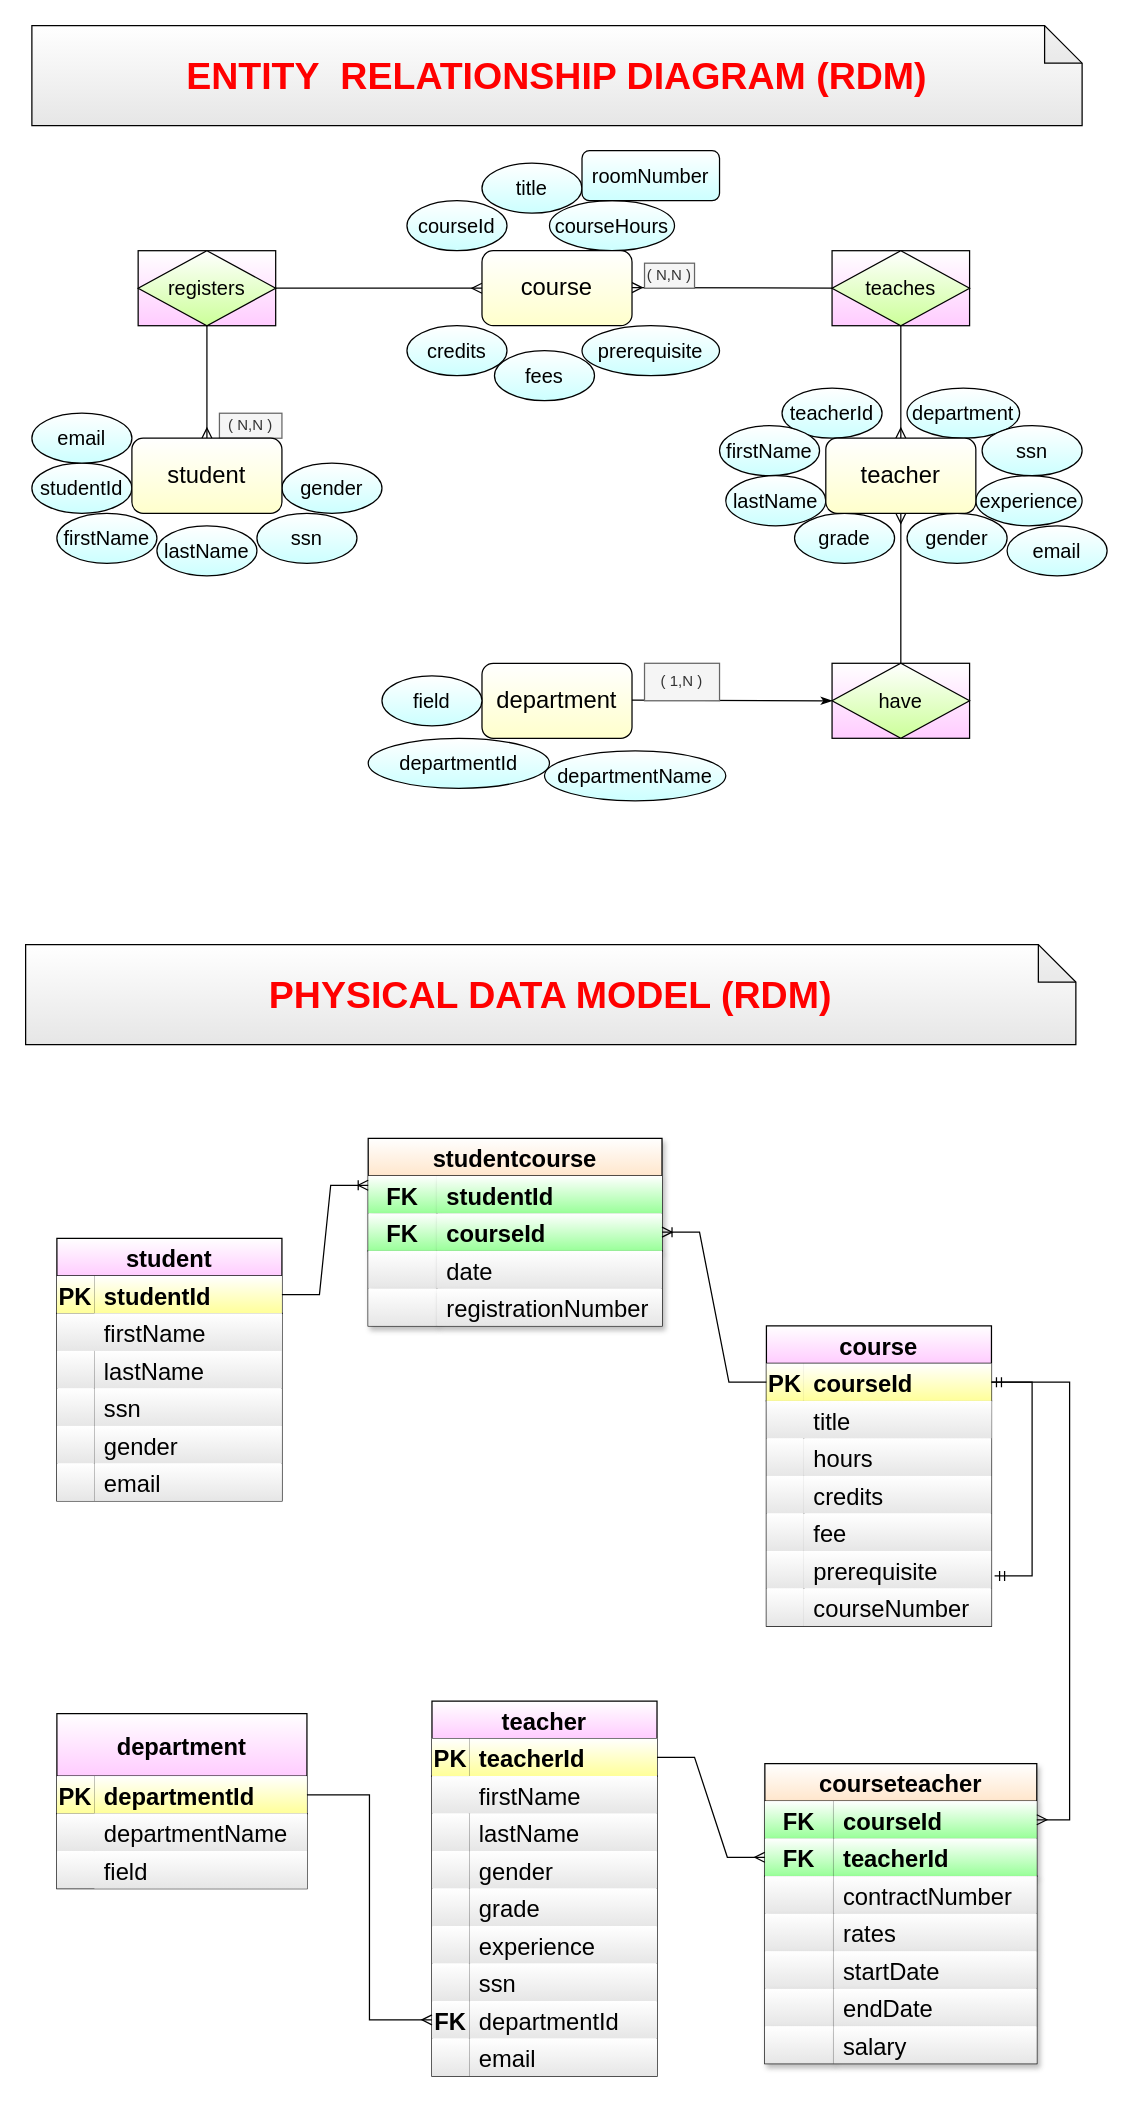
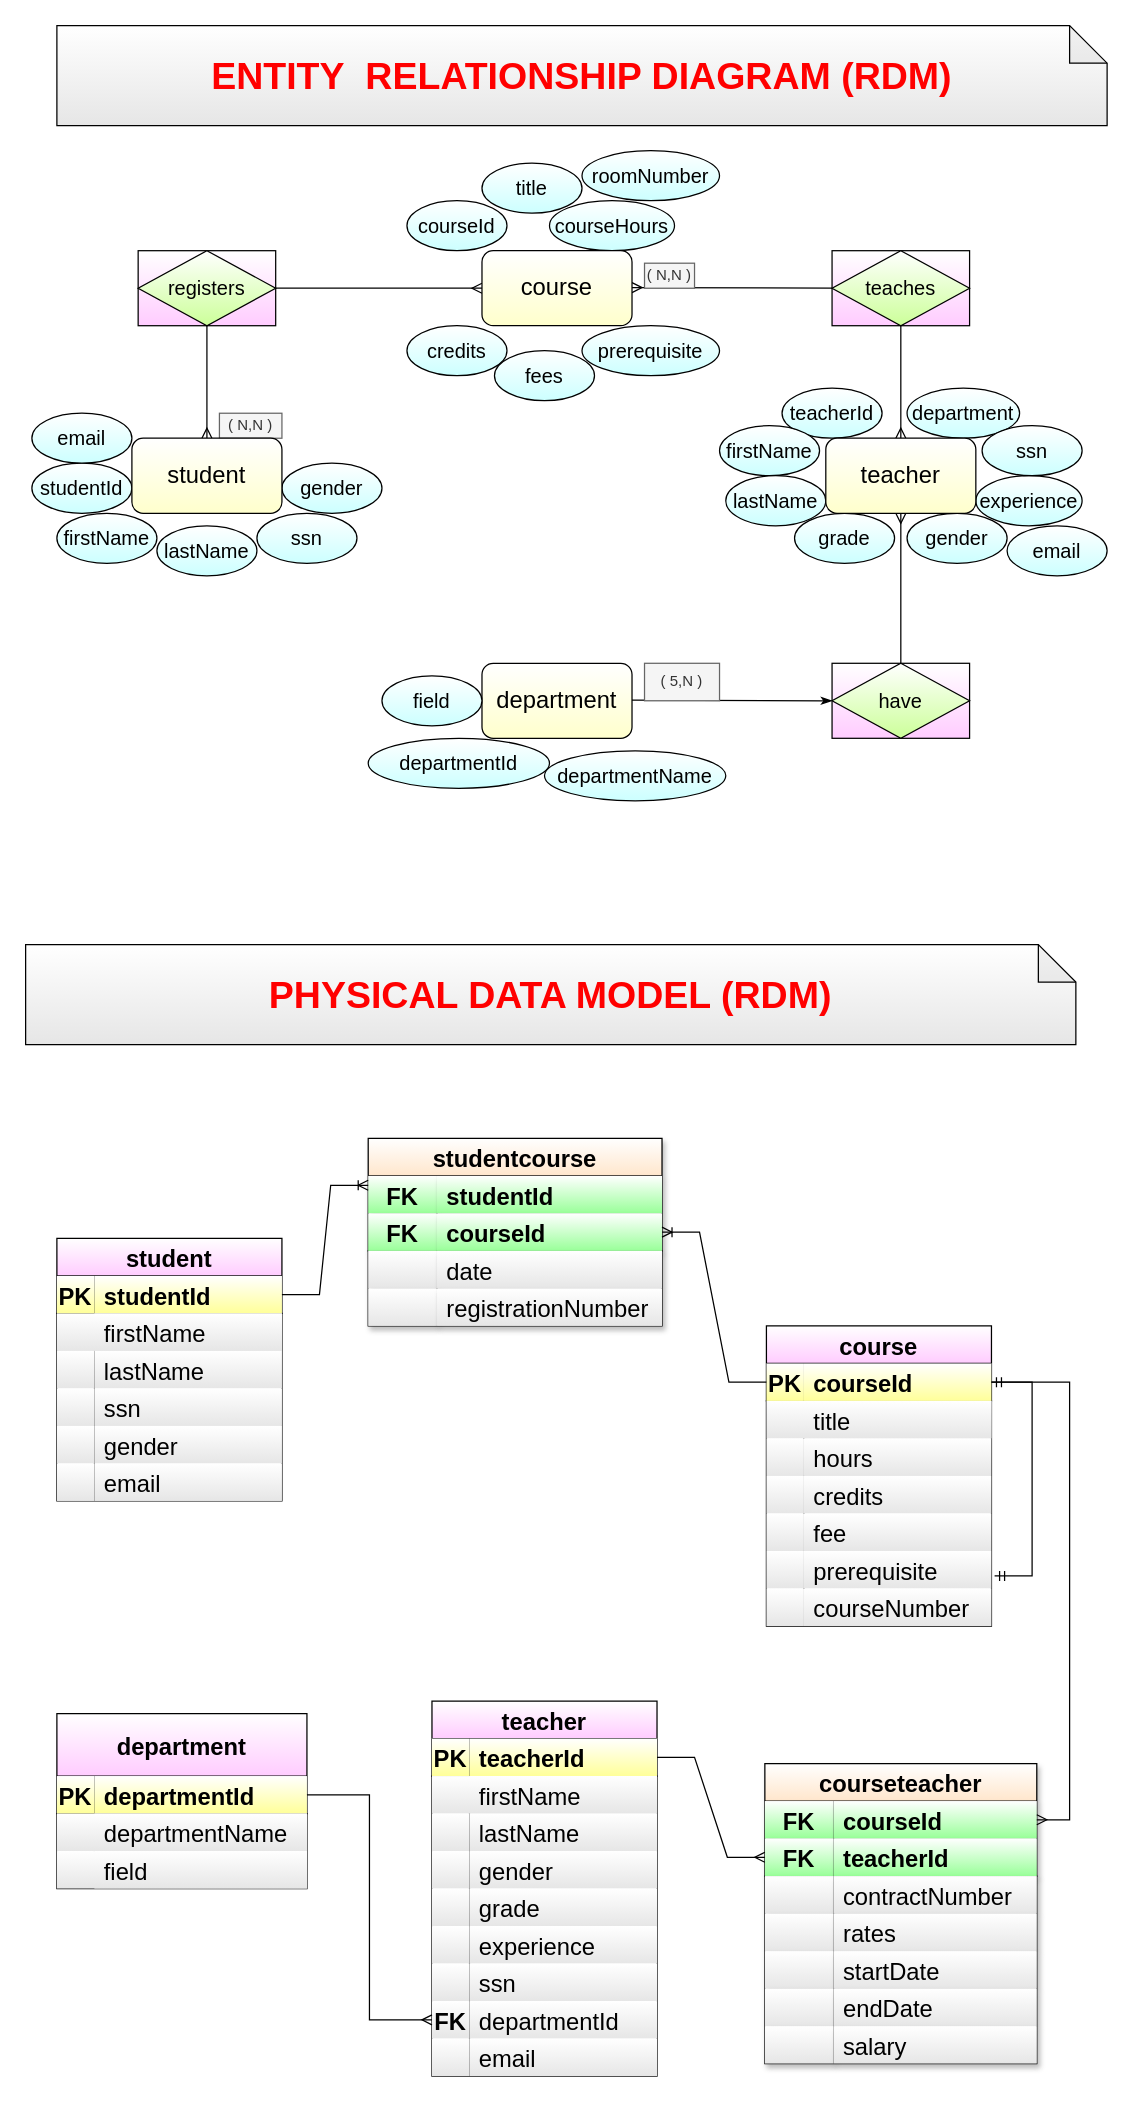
(557, 76) -> (582, 76)
(651, 176) -> (651, 176)
(682, 682) -> (682, 682)
